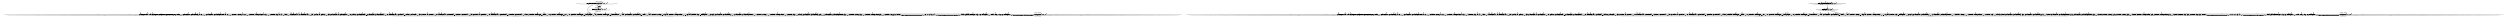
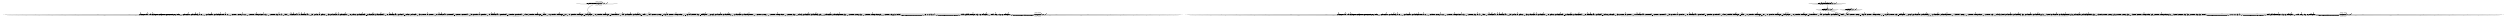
(599, 10) -> none
none -> (1851, 10)
